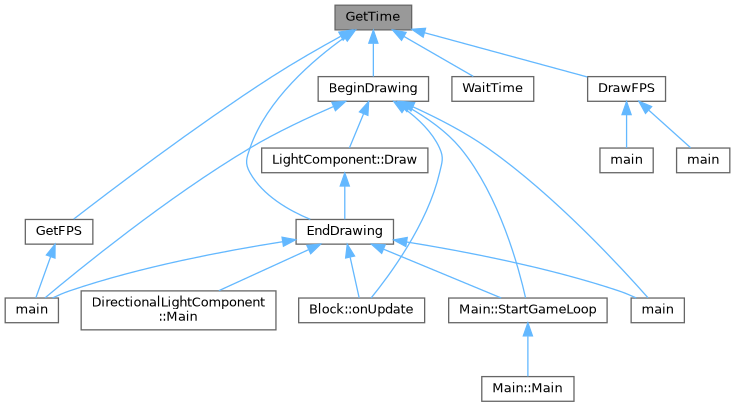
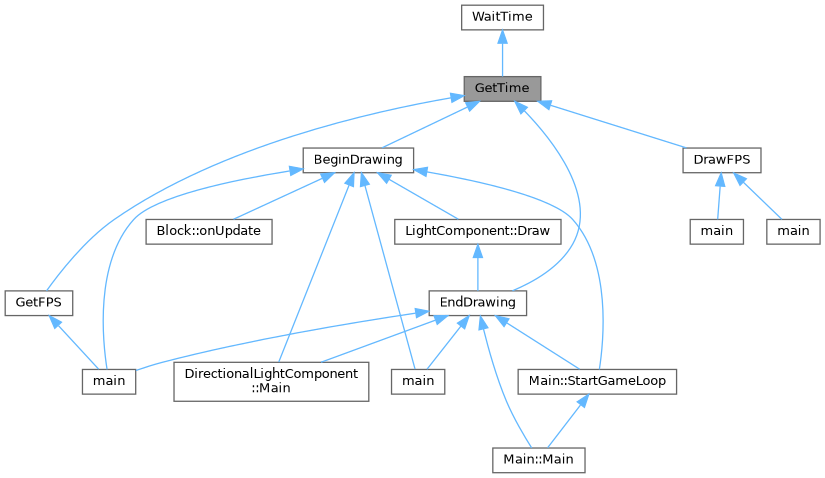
(439, 56) -> (503, 60)
none -> (314, 274)
(355, 277) -> (502, 391)
